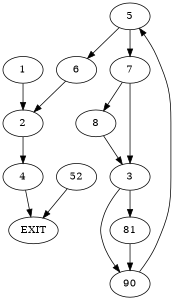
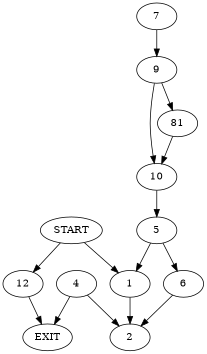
(130, 39) -> (145, 254)
(96, 123) -> none
(23, 146) -> (101, 308)
(77, 177) -> (23, 284)
(130, 177) -> (157, 70)
none -> (71, 230)
(130, 284) -> (157, 177)
